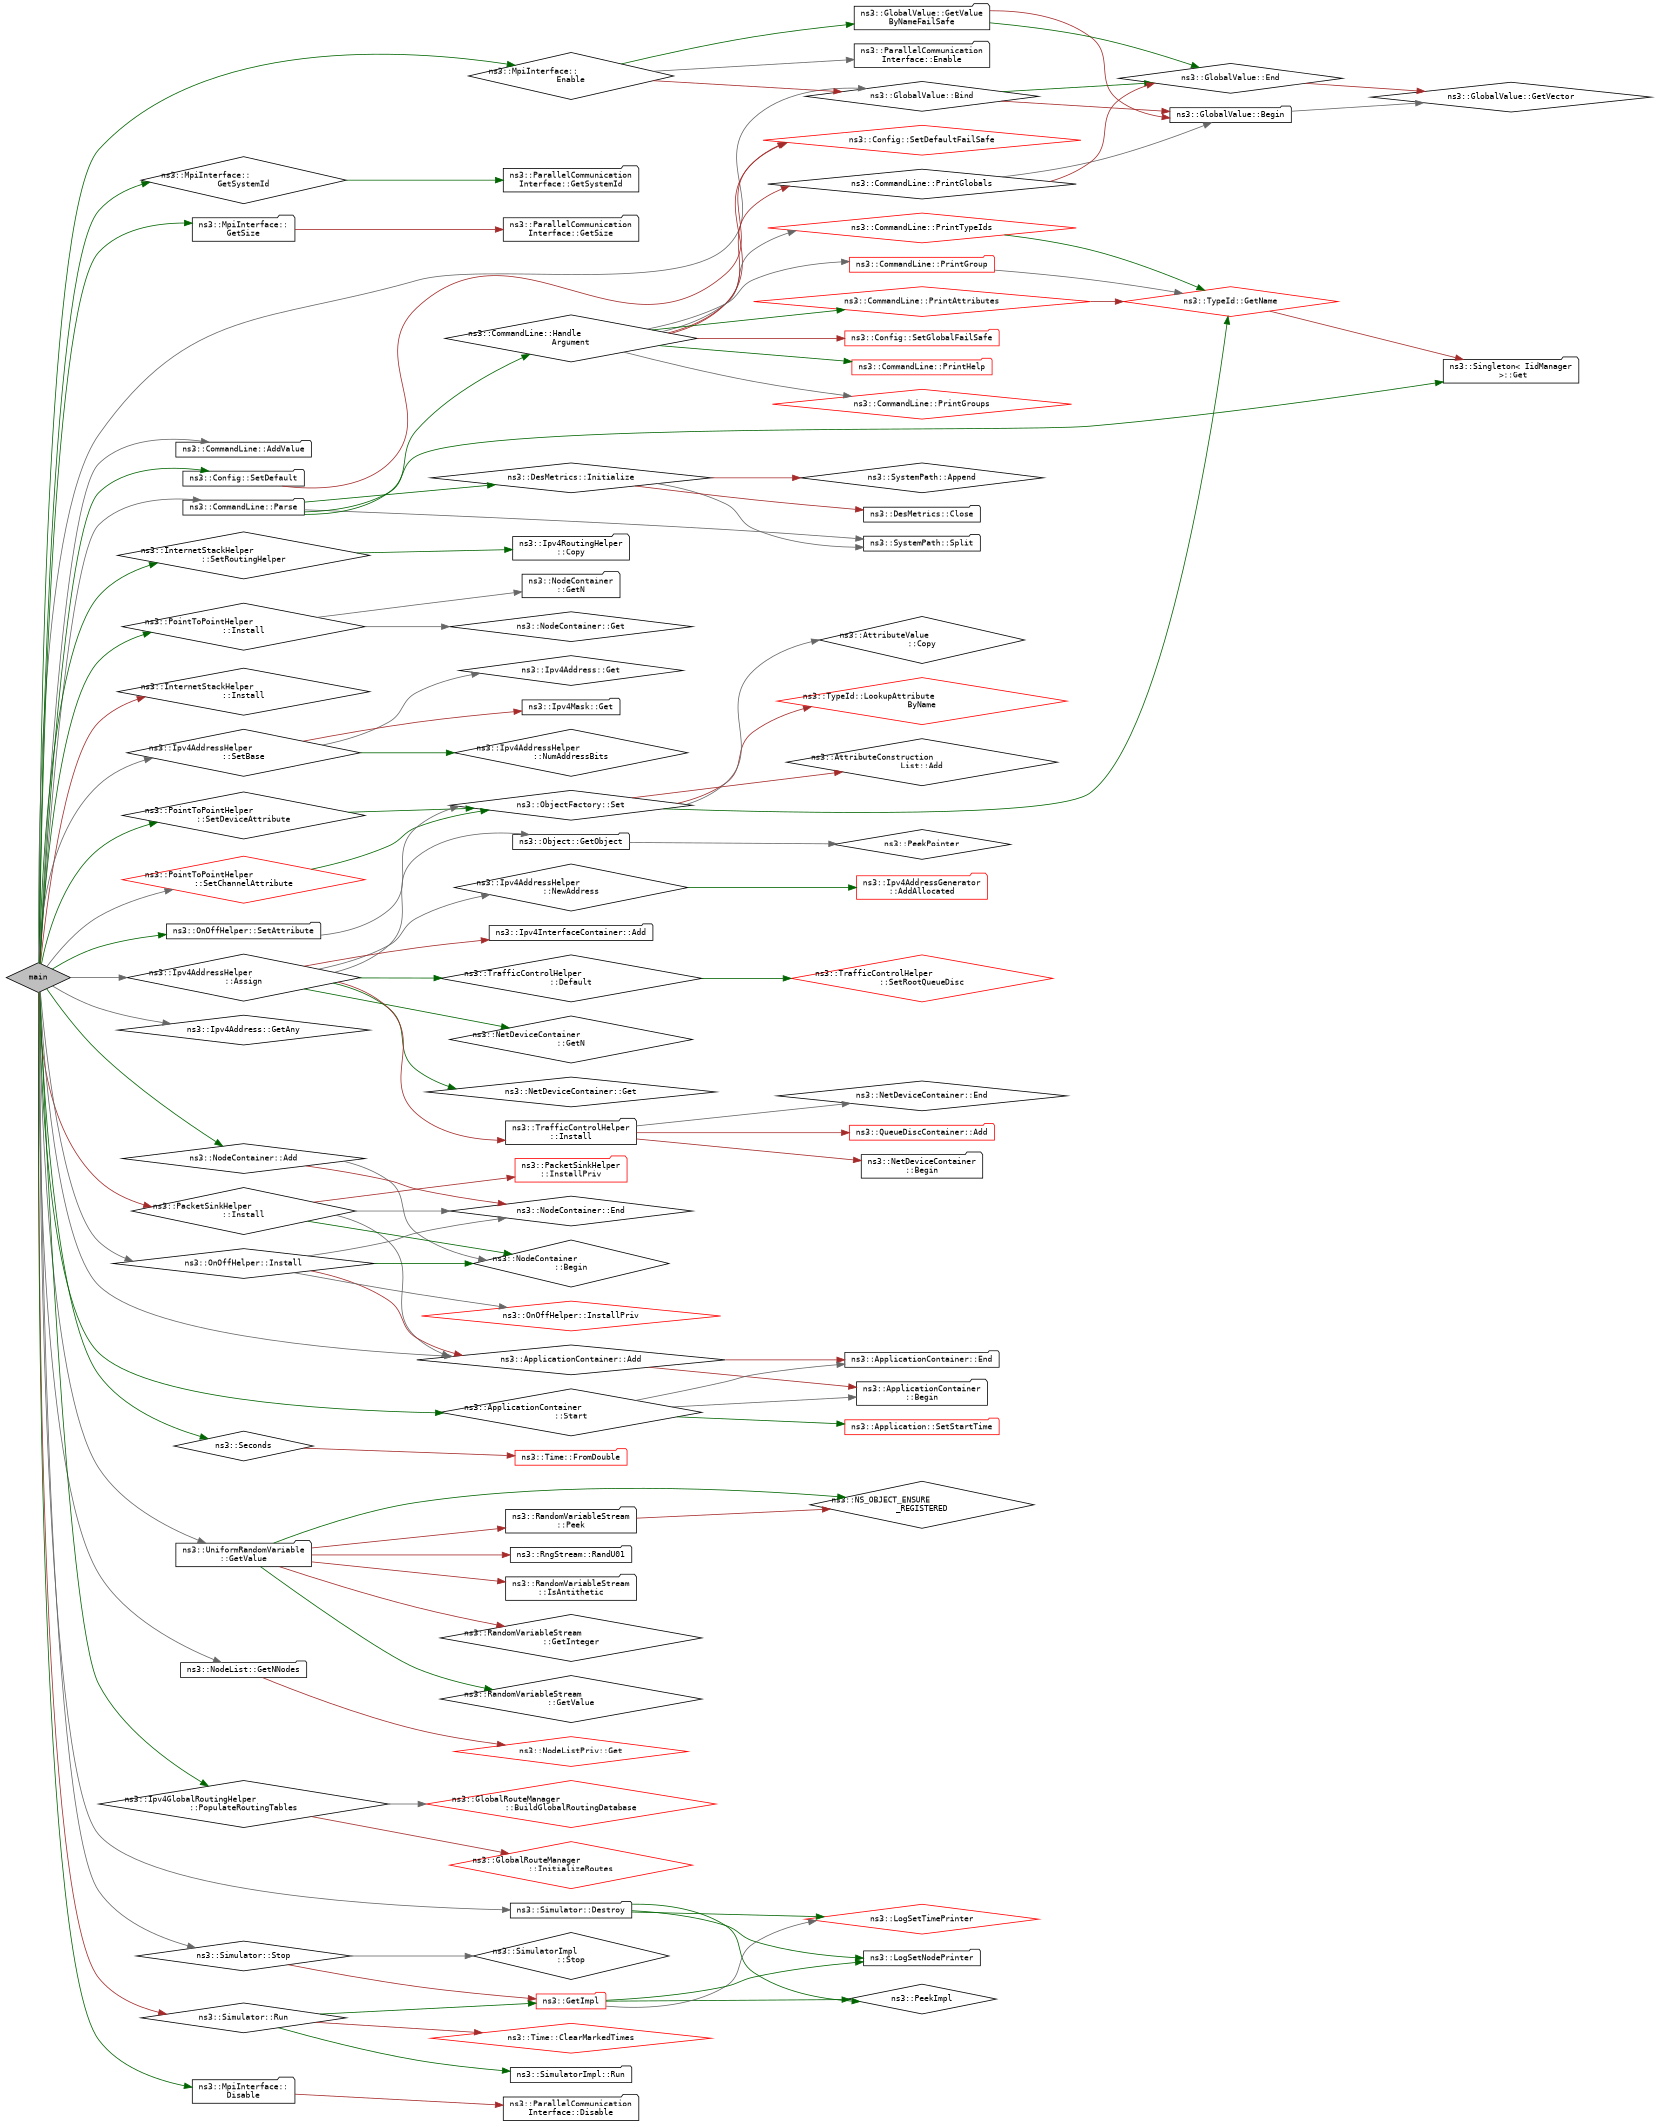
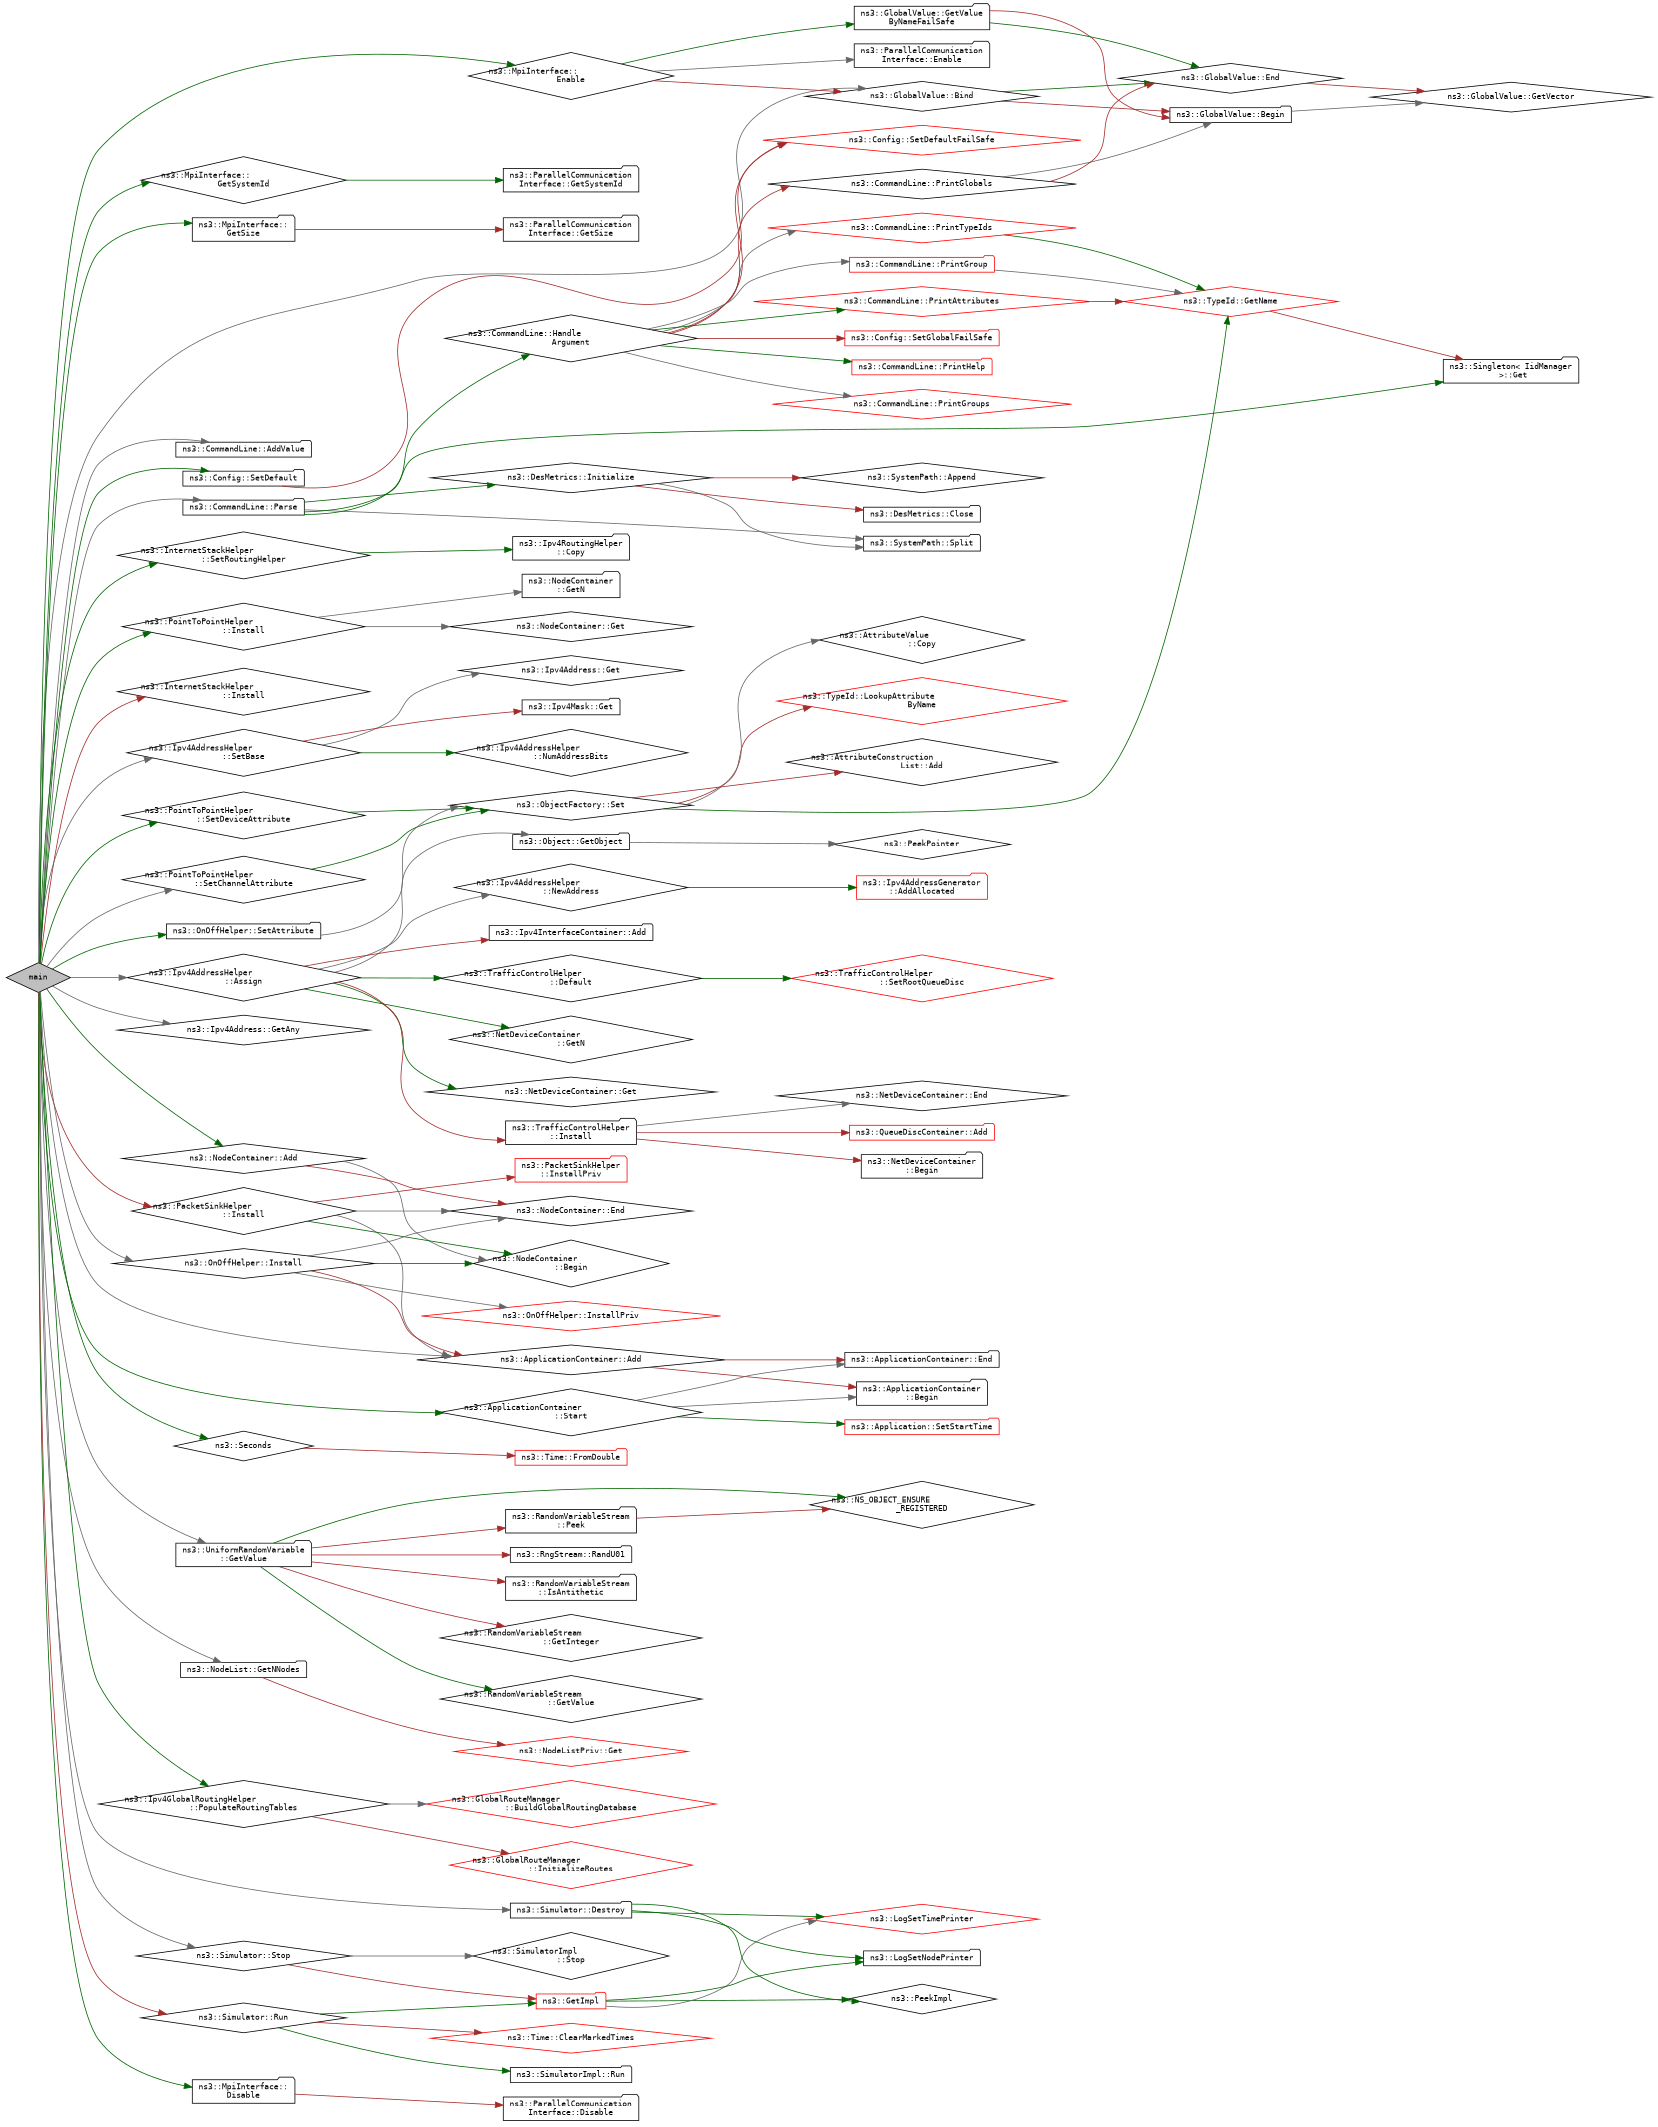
(244, 880) -> (244, 880)
